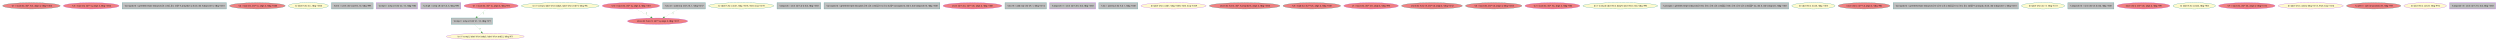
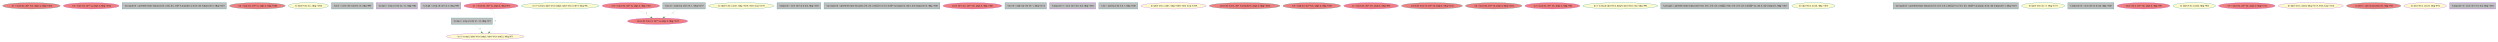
(1864, 6) -> none
(482, 13) -> (495, 21)
